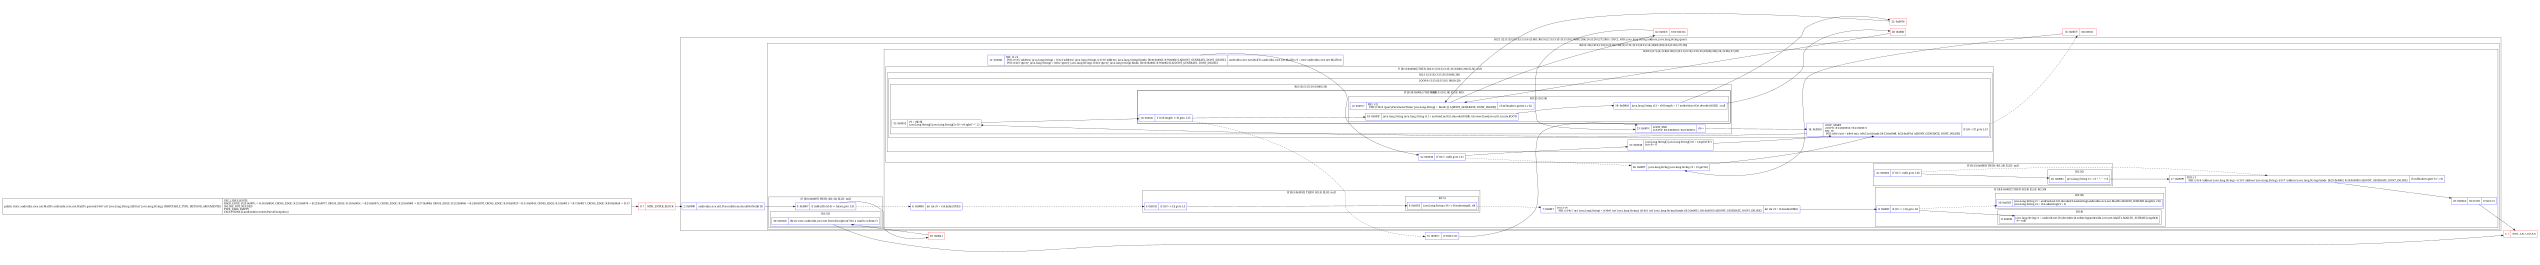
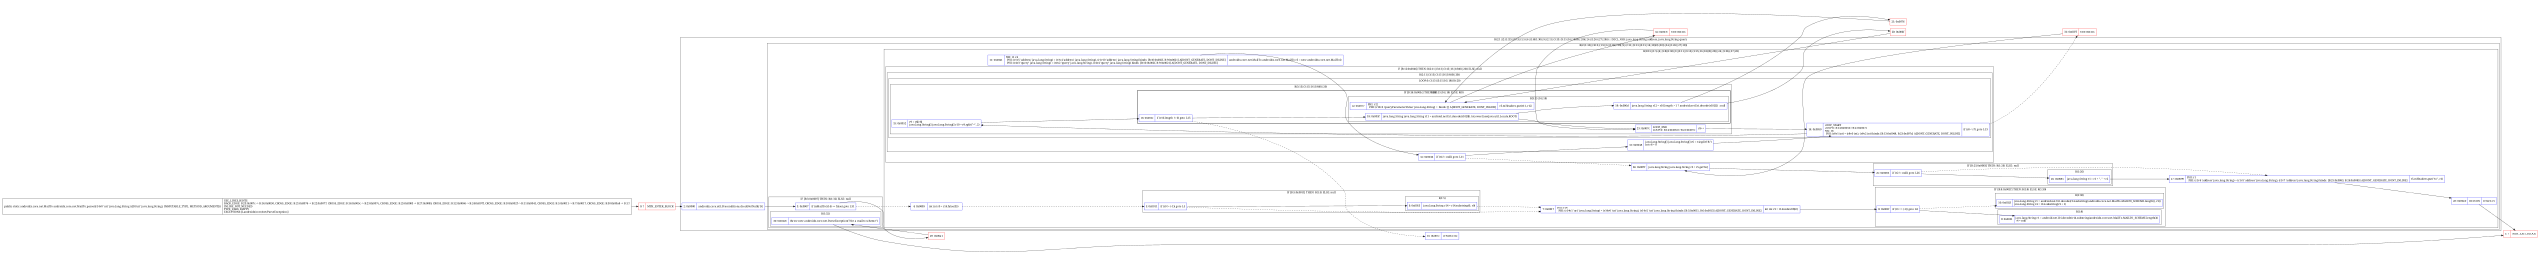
(2087, 32) -> (2087, 32)
(1792, 154) -> (1791, 170)
(1536, 165) -> (1576, 126)
(944, 206) -> (944, 206)
none -> (1319, 211)
